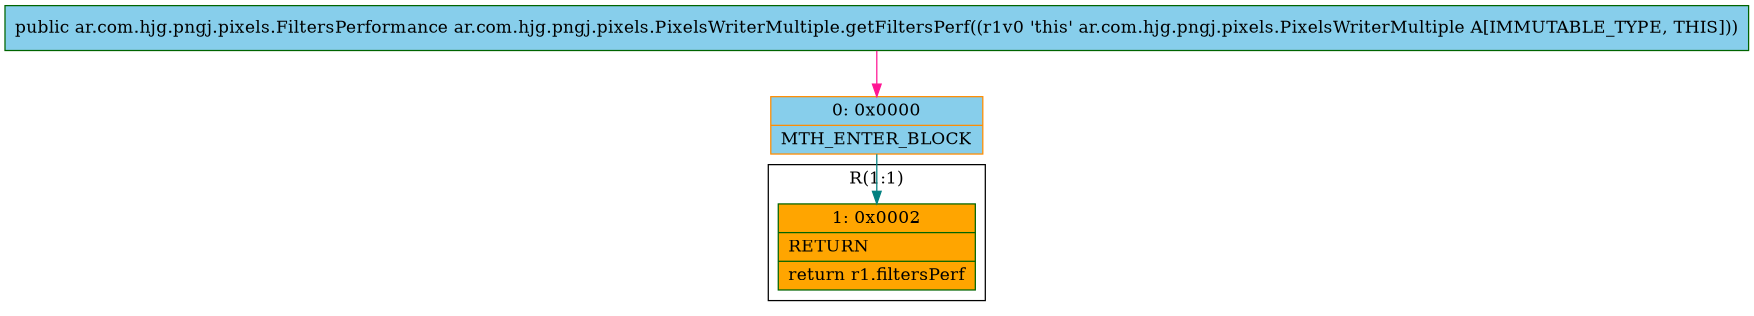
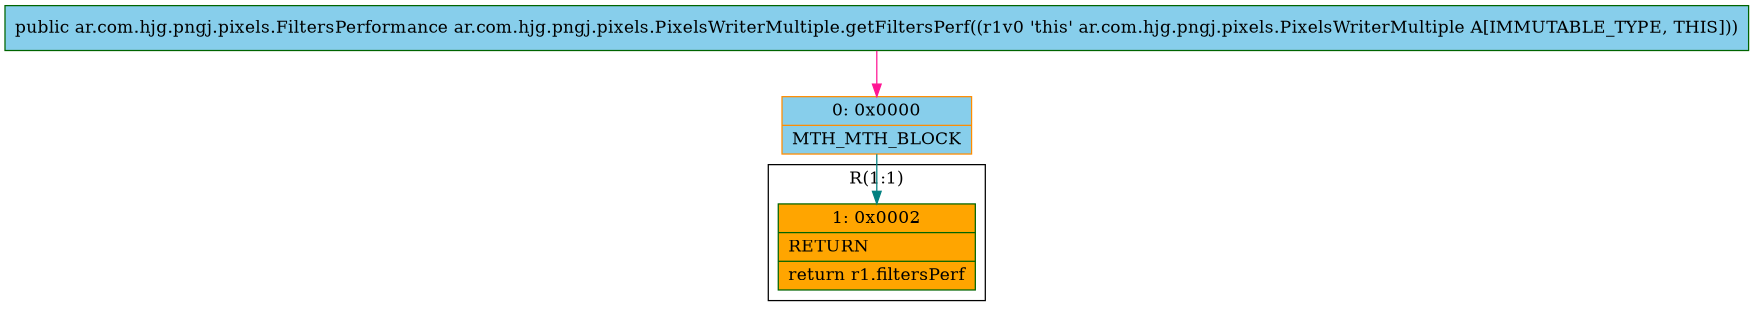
(877, 139) -> (877, 139)
